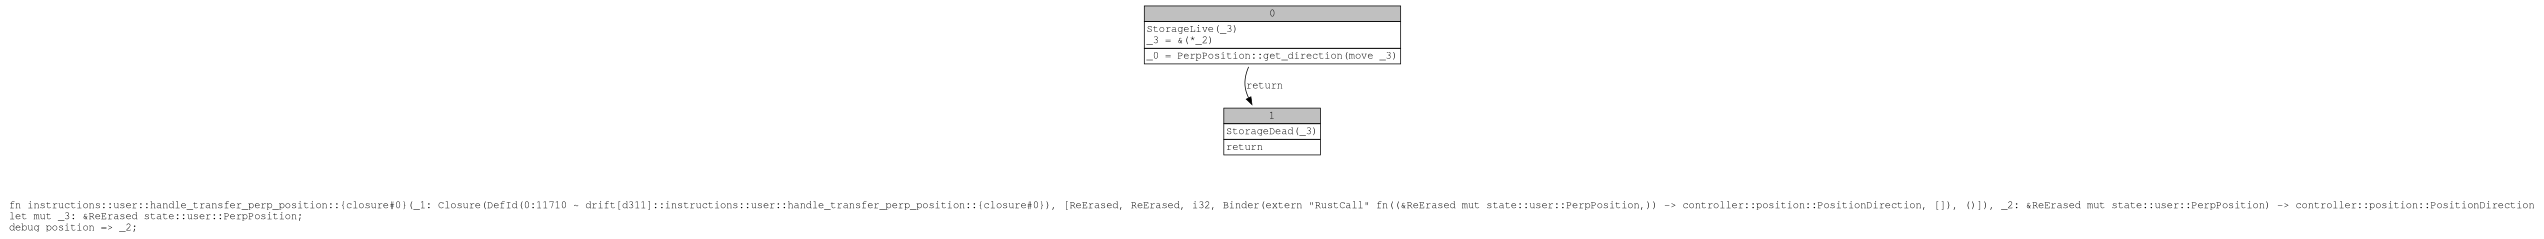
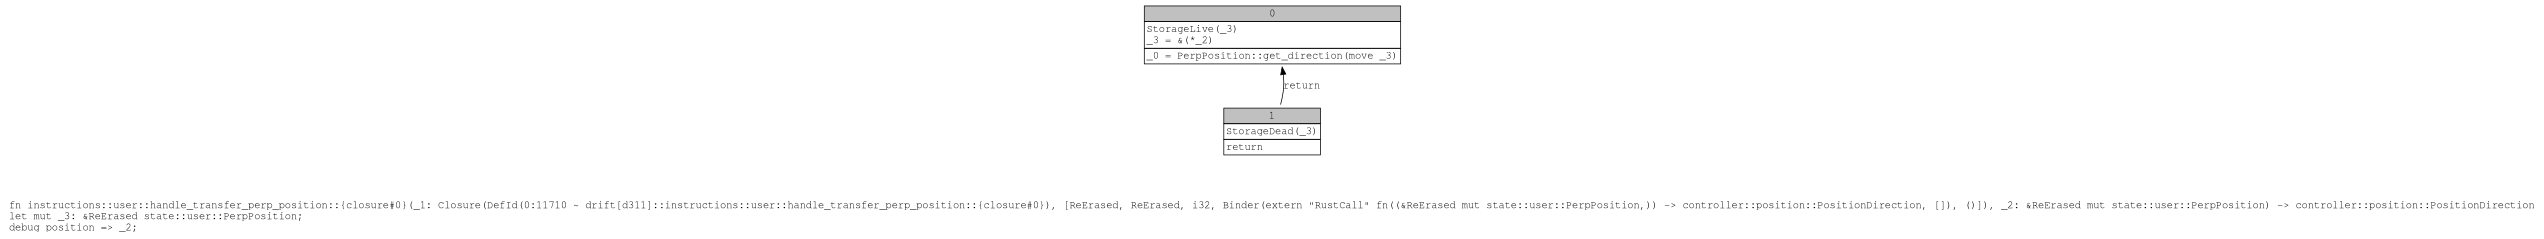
(1245, 82) -> (1283, 90)
